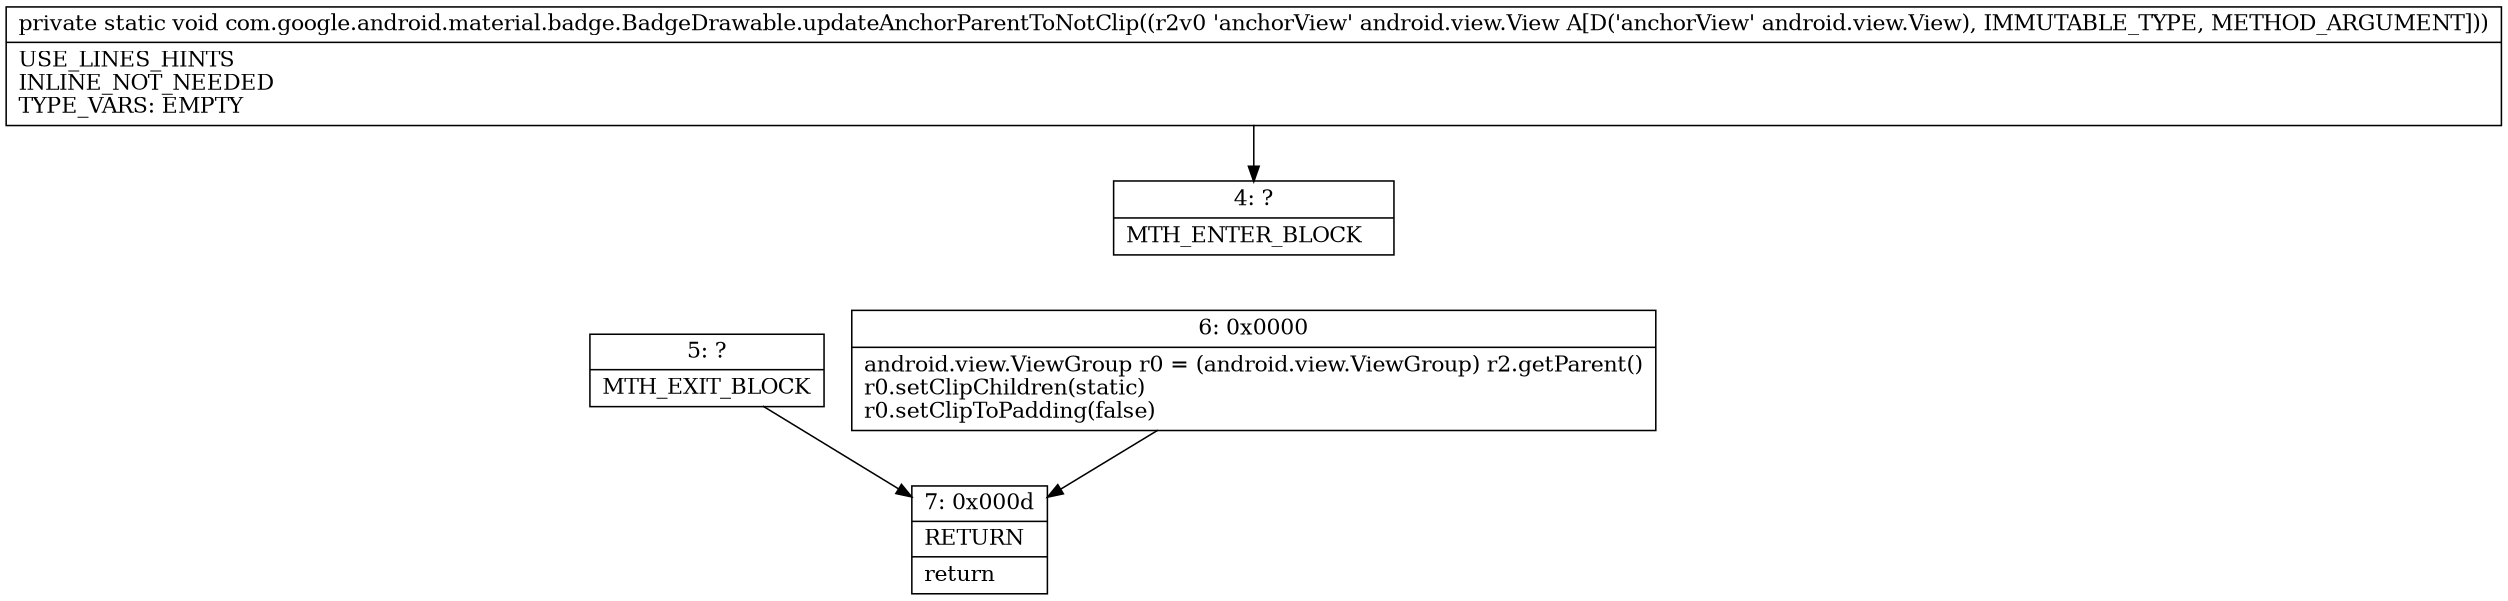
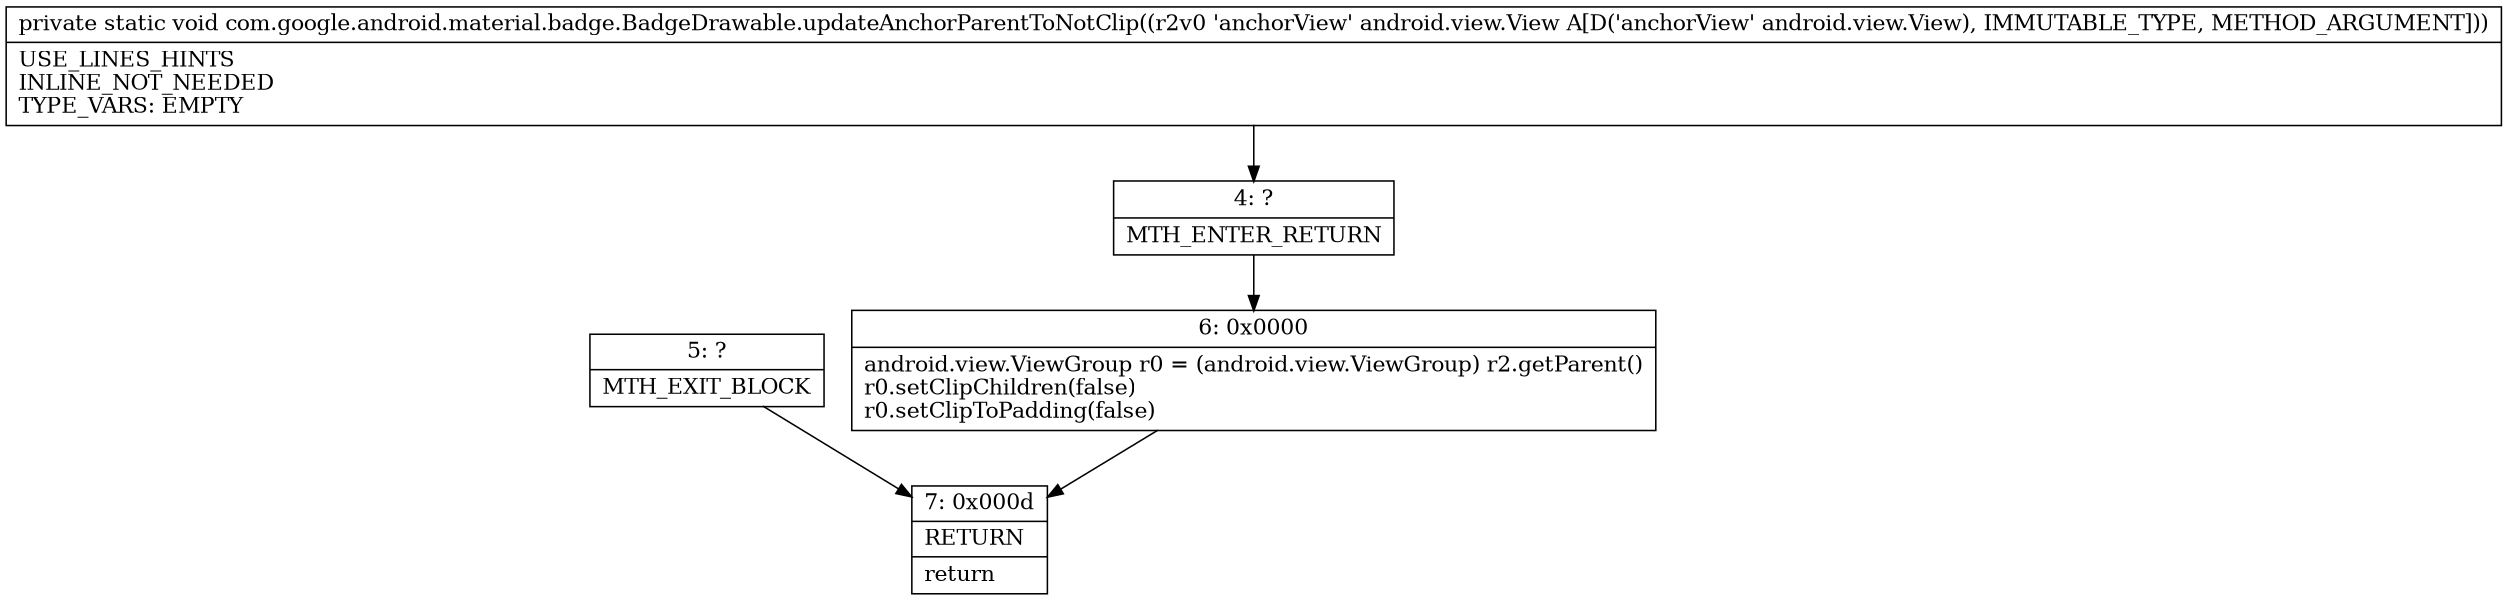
(1245, 236) -> (1254, 236)
none -> (1254, 275)
(1005, 388) -> (1000, 388)
